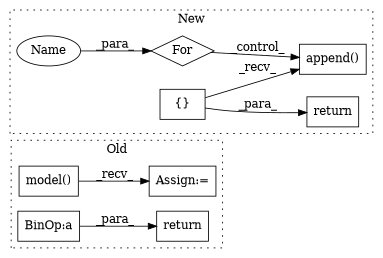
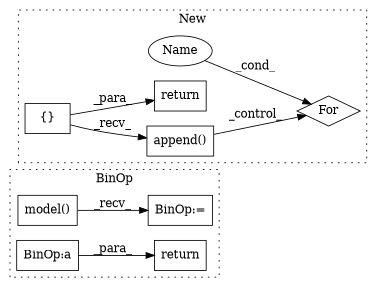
(115, 45) -> (255, 66)
(251, 55) -> (256, 126)
(117, 150) -> (115, 179)
(183, 181) -> (180, 210)
